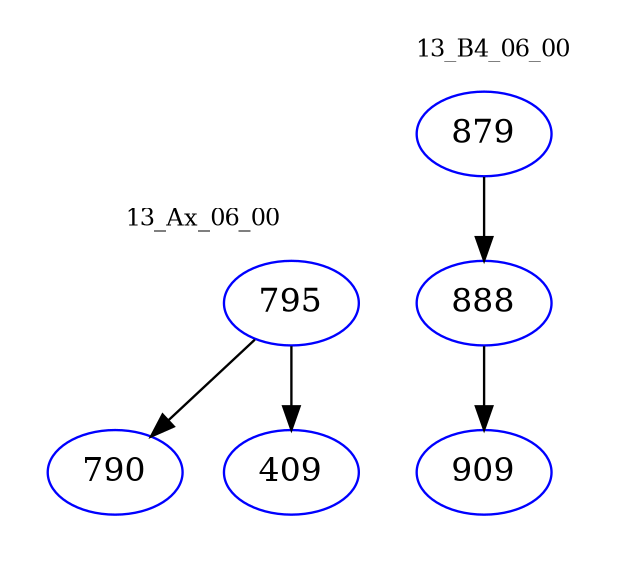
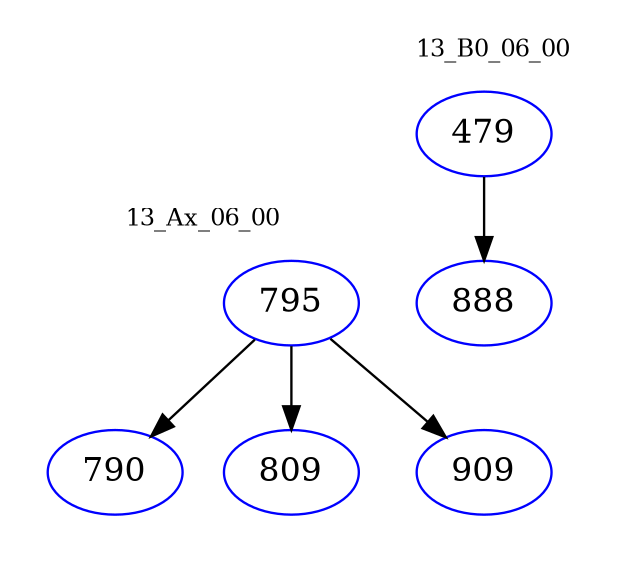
(493, 51) -> (493, 51)
(484, 134) -> (484, 134)
(484, 376) -> (362, 366)
(291, 472) -> (291, 472)
